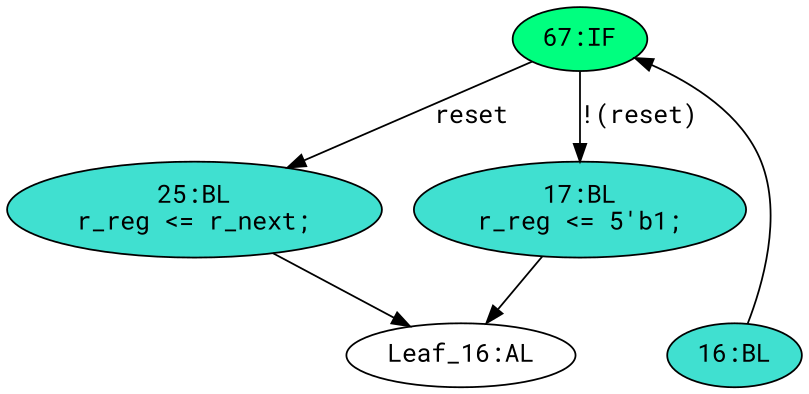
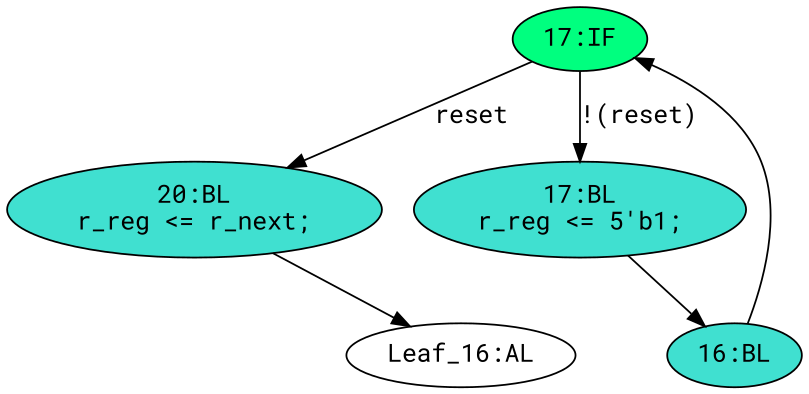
(580, 39) -> (580, 39)
(195, 210) -> (195, 210)
(520, 283) -> (660, 285)
